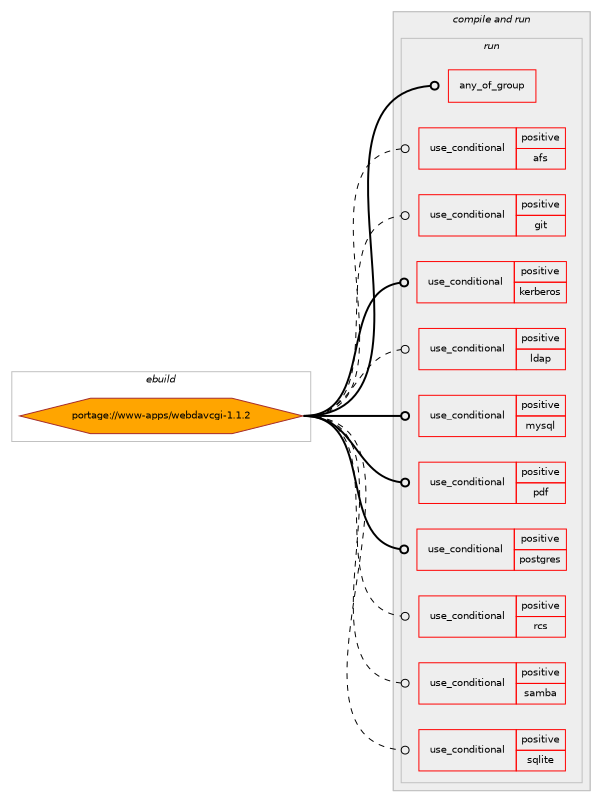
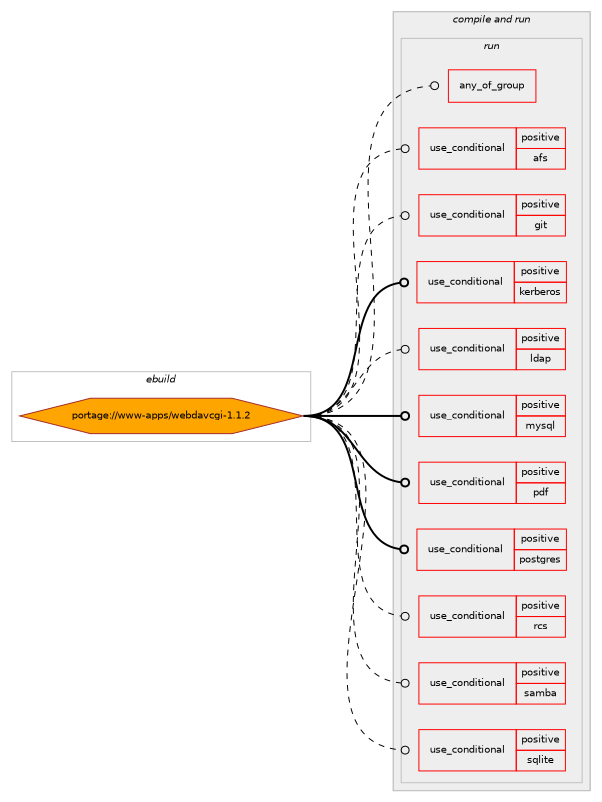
(372, 255) -> (372, 255)
